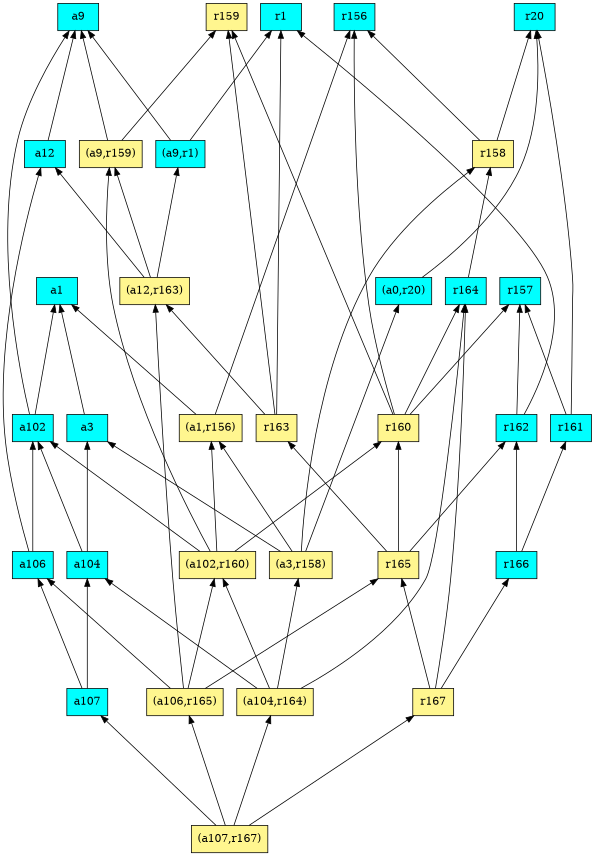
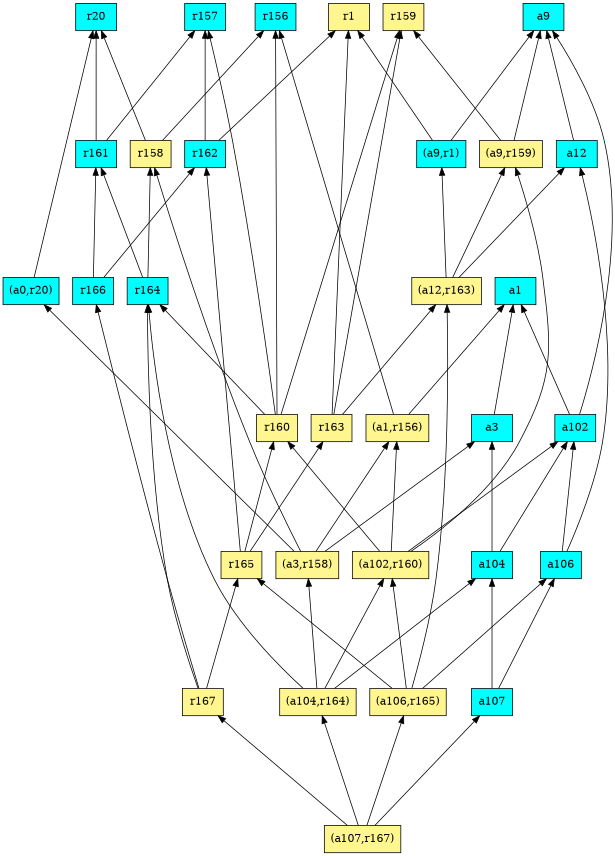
(281, 17) -> (349, 17)
none -> (123, 226)
